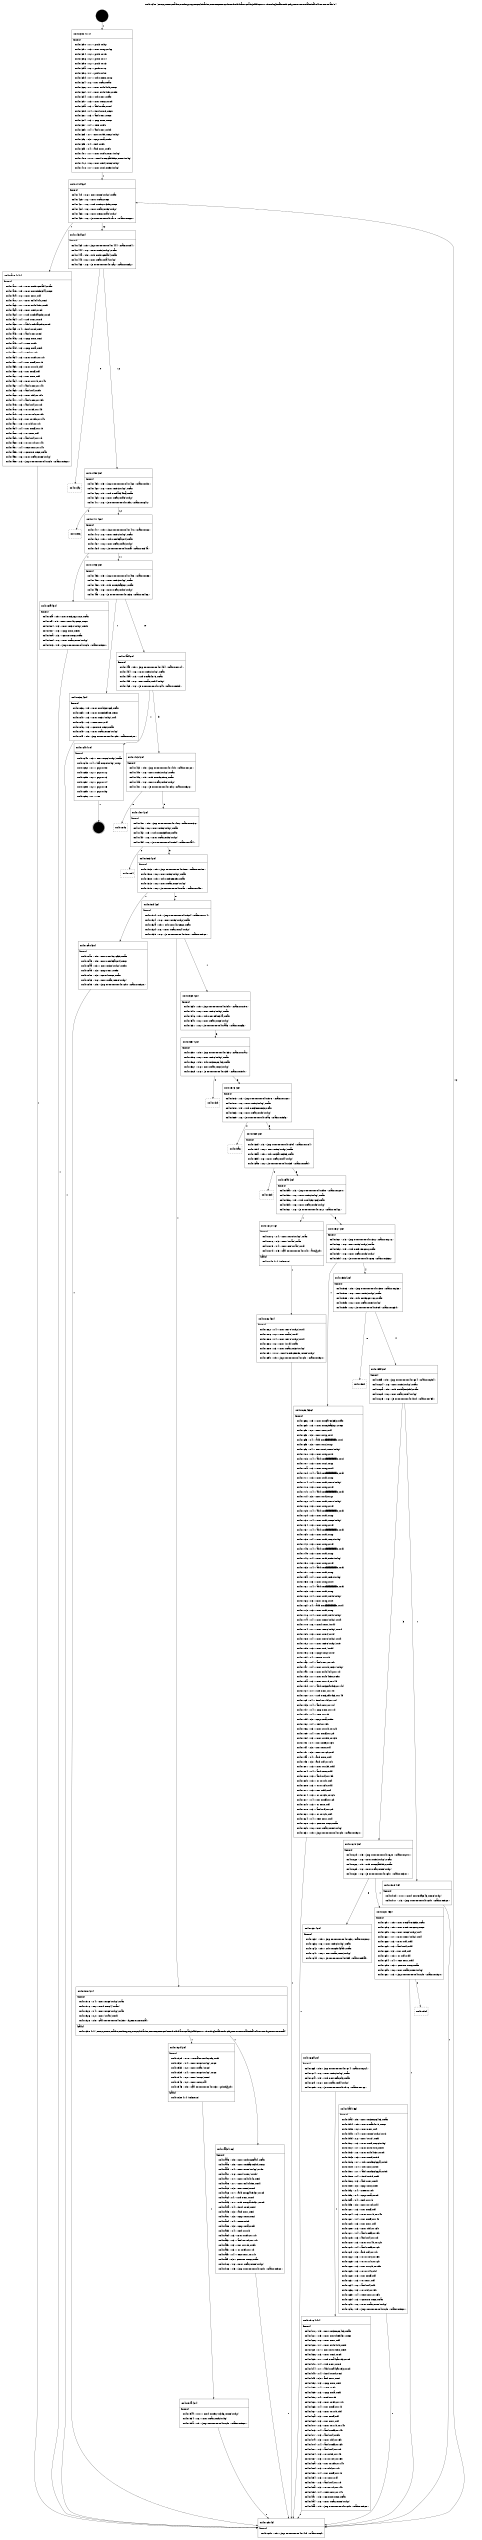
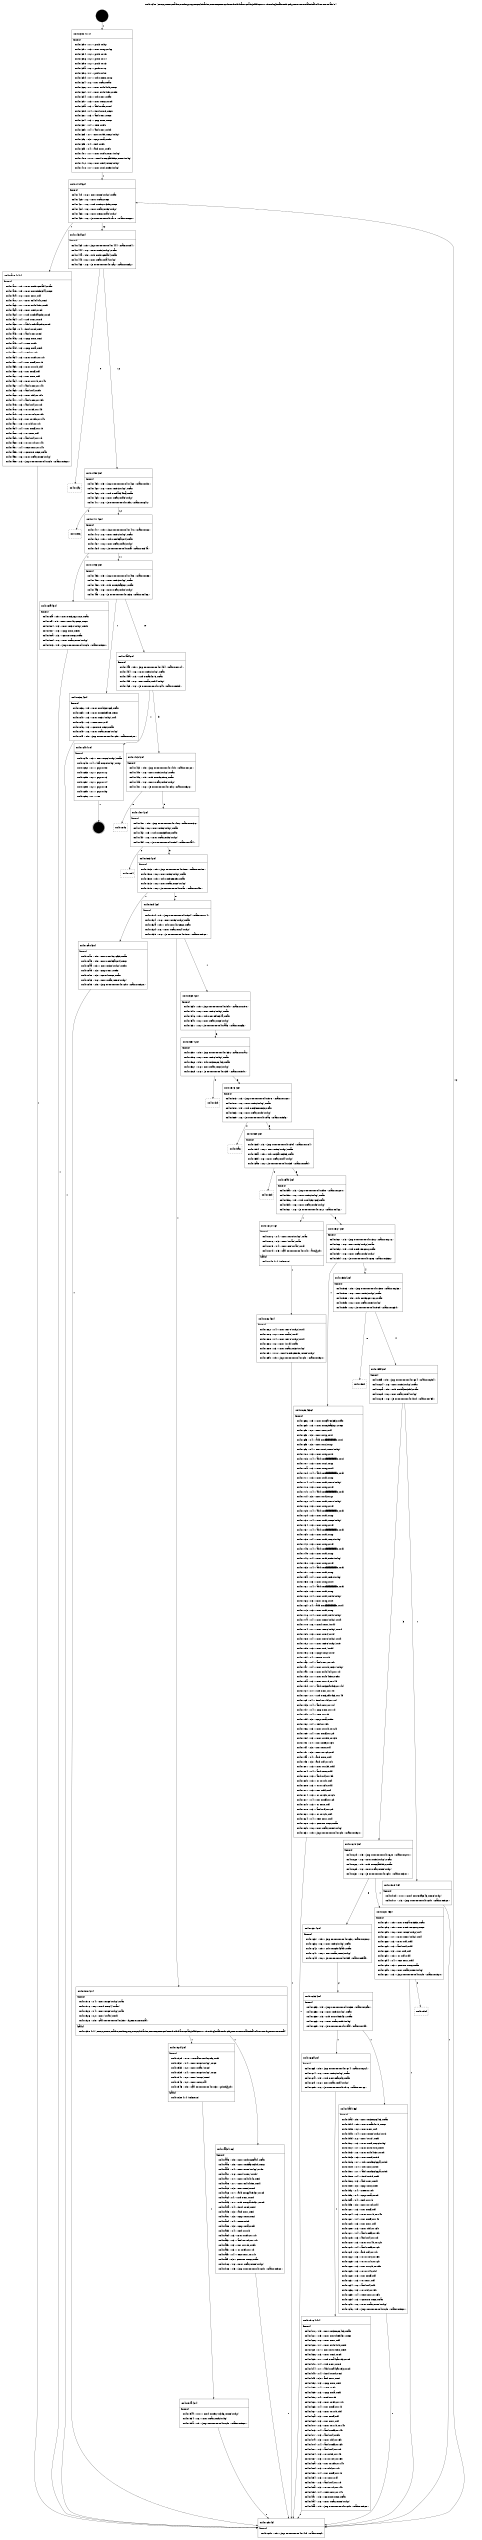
none -> (338, 2011)
